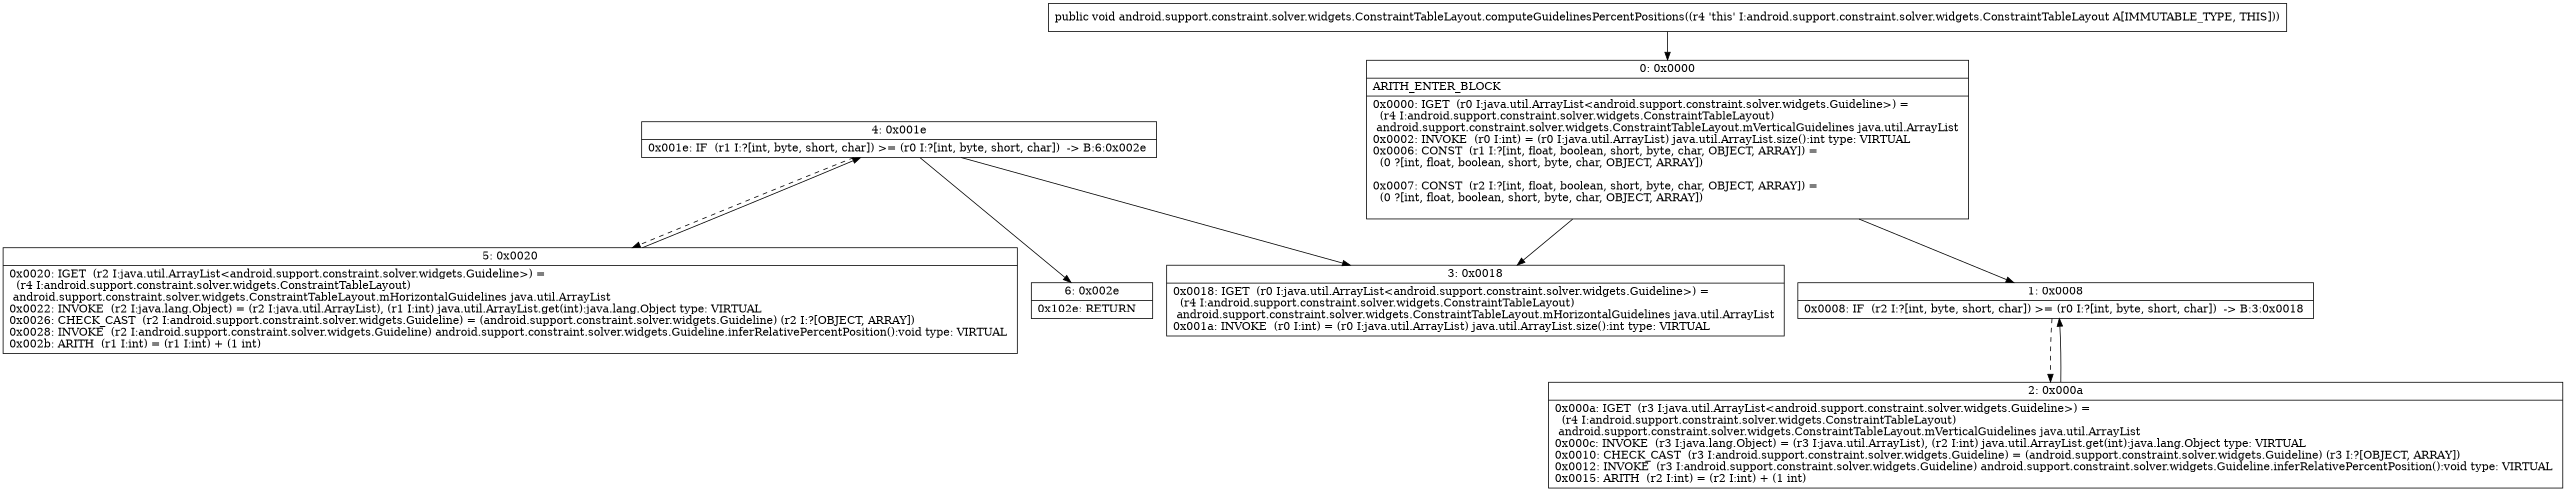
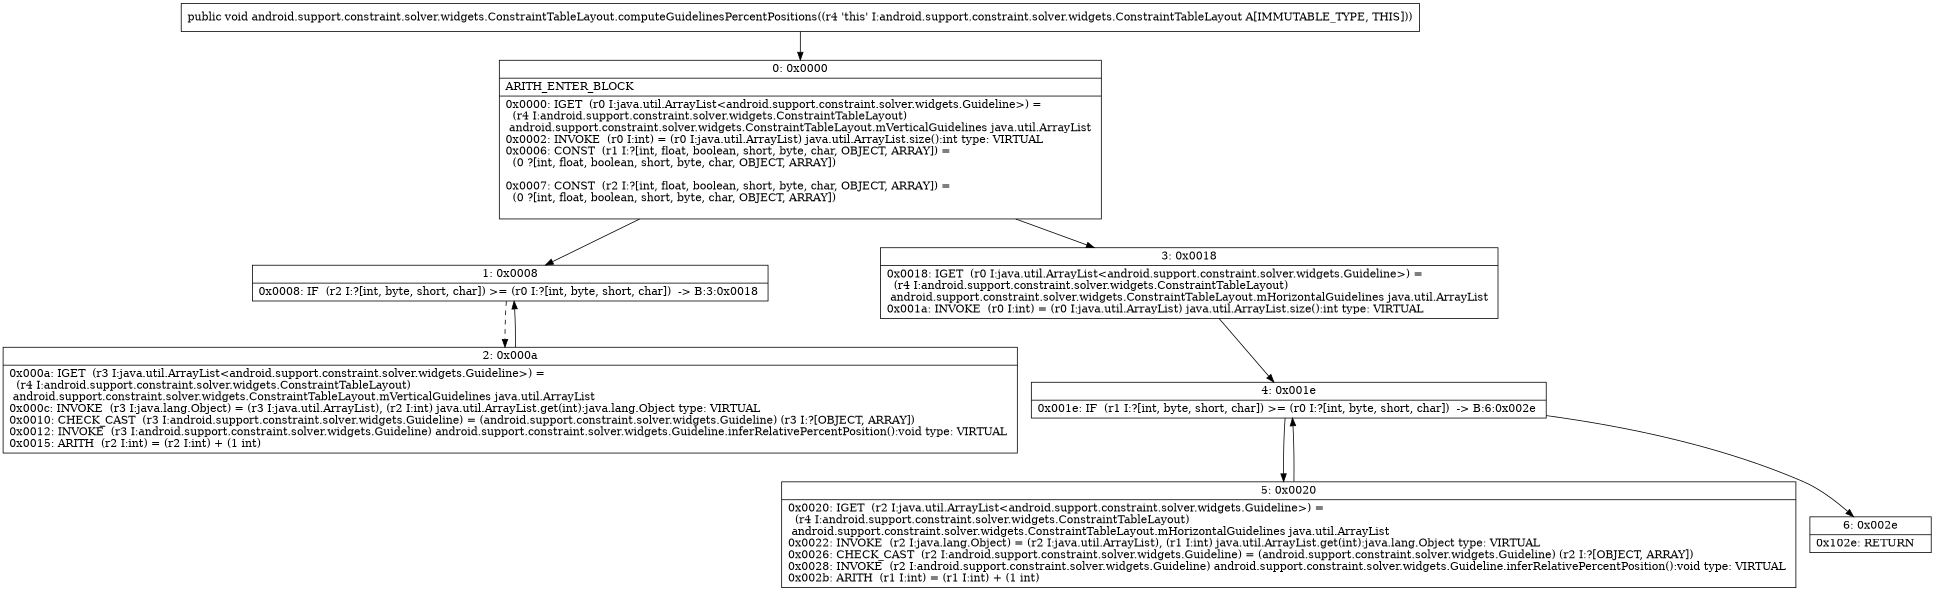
(747, 201) -> (1284, 446)
(1152, 210) -> (1244, 347)
